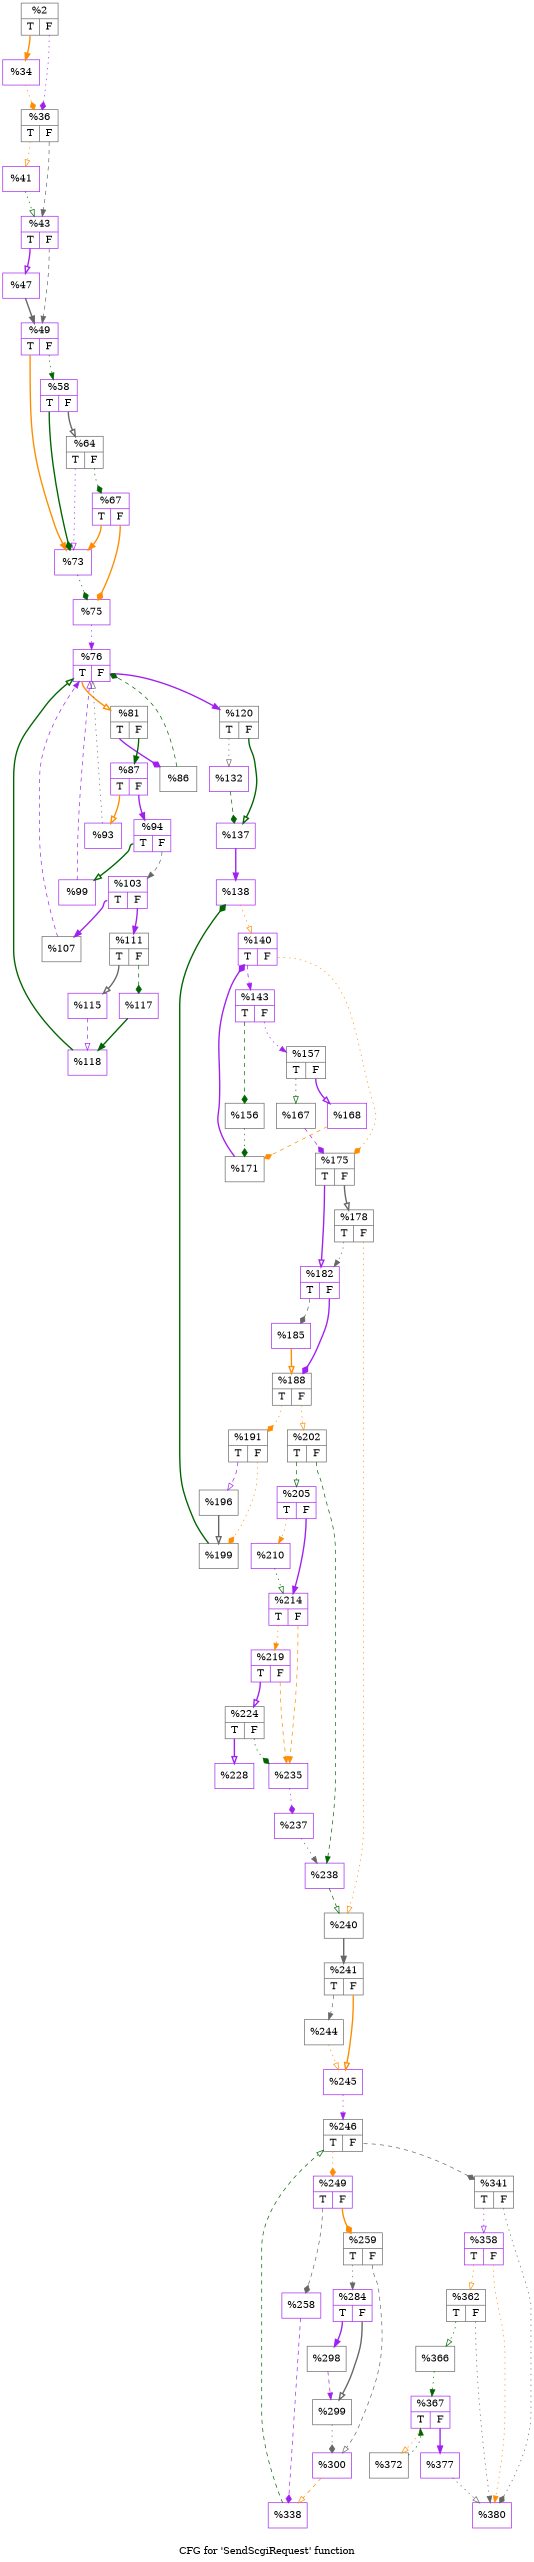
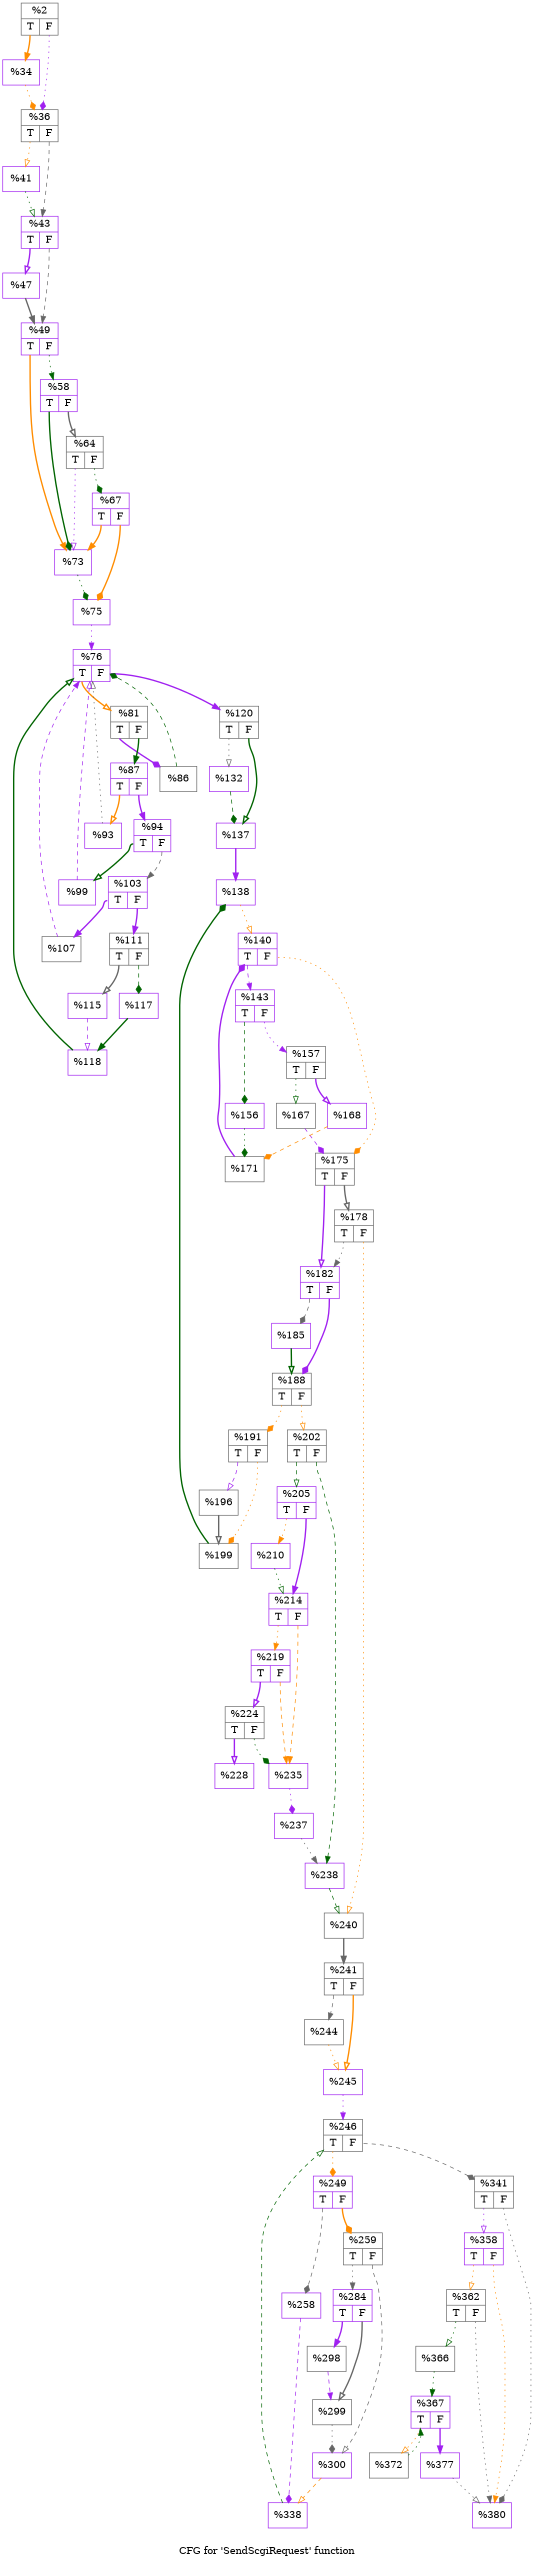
(245, 1116) -> (245, 1116)
(291, 1357) -> (291, 1357)
